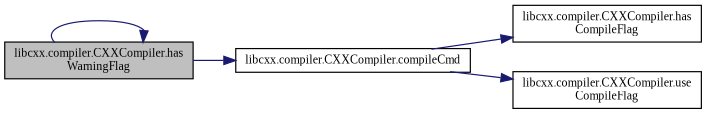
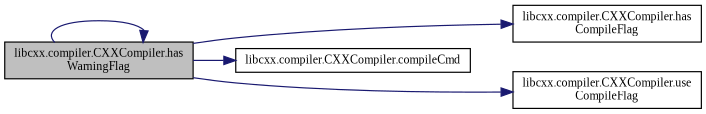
(466, 44) -> (347, 30)
(475, 75) -> (347, 90)
